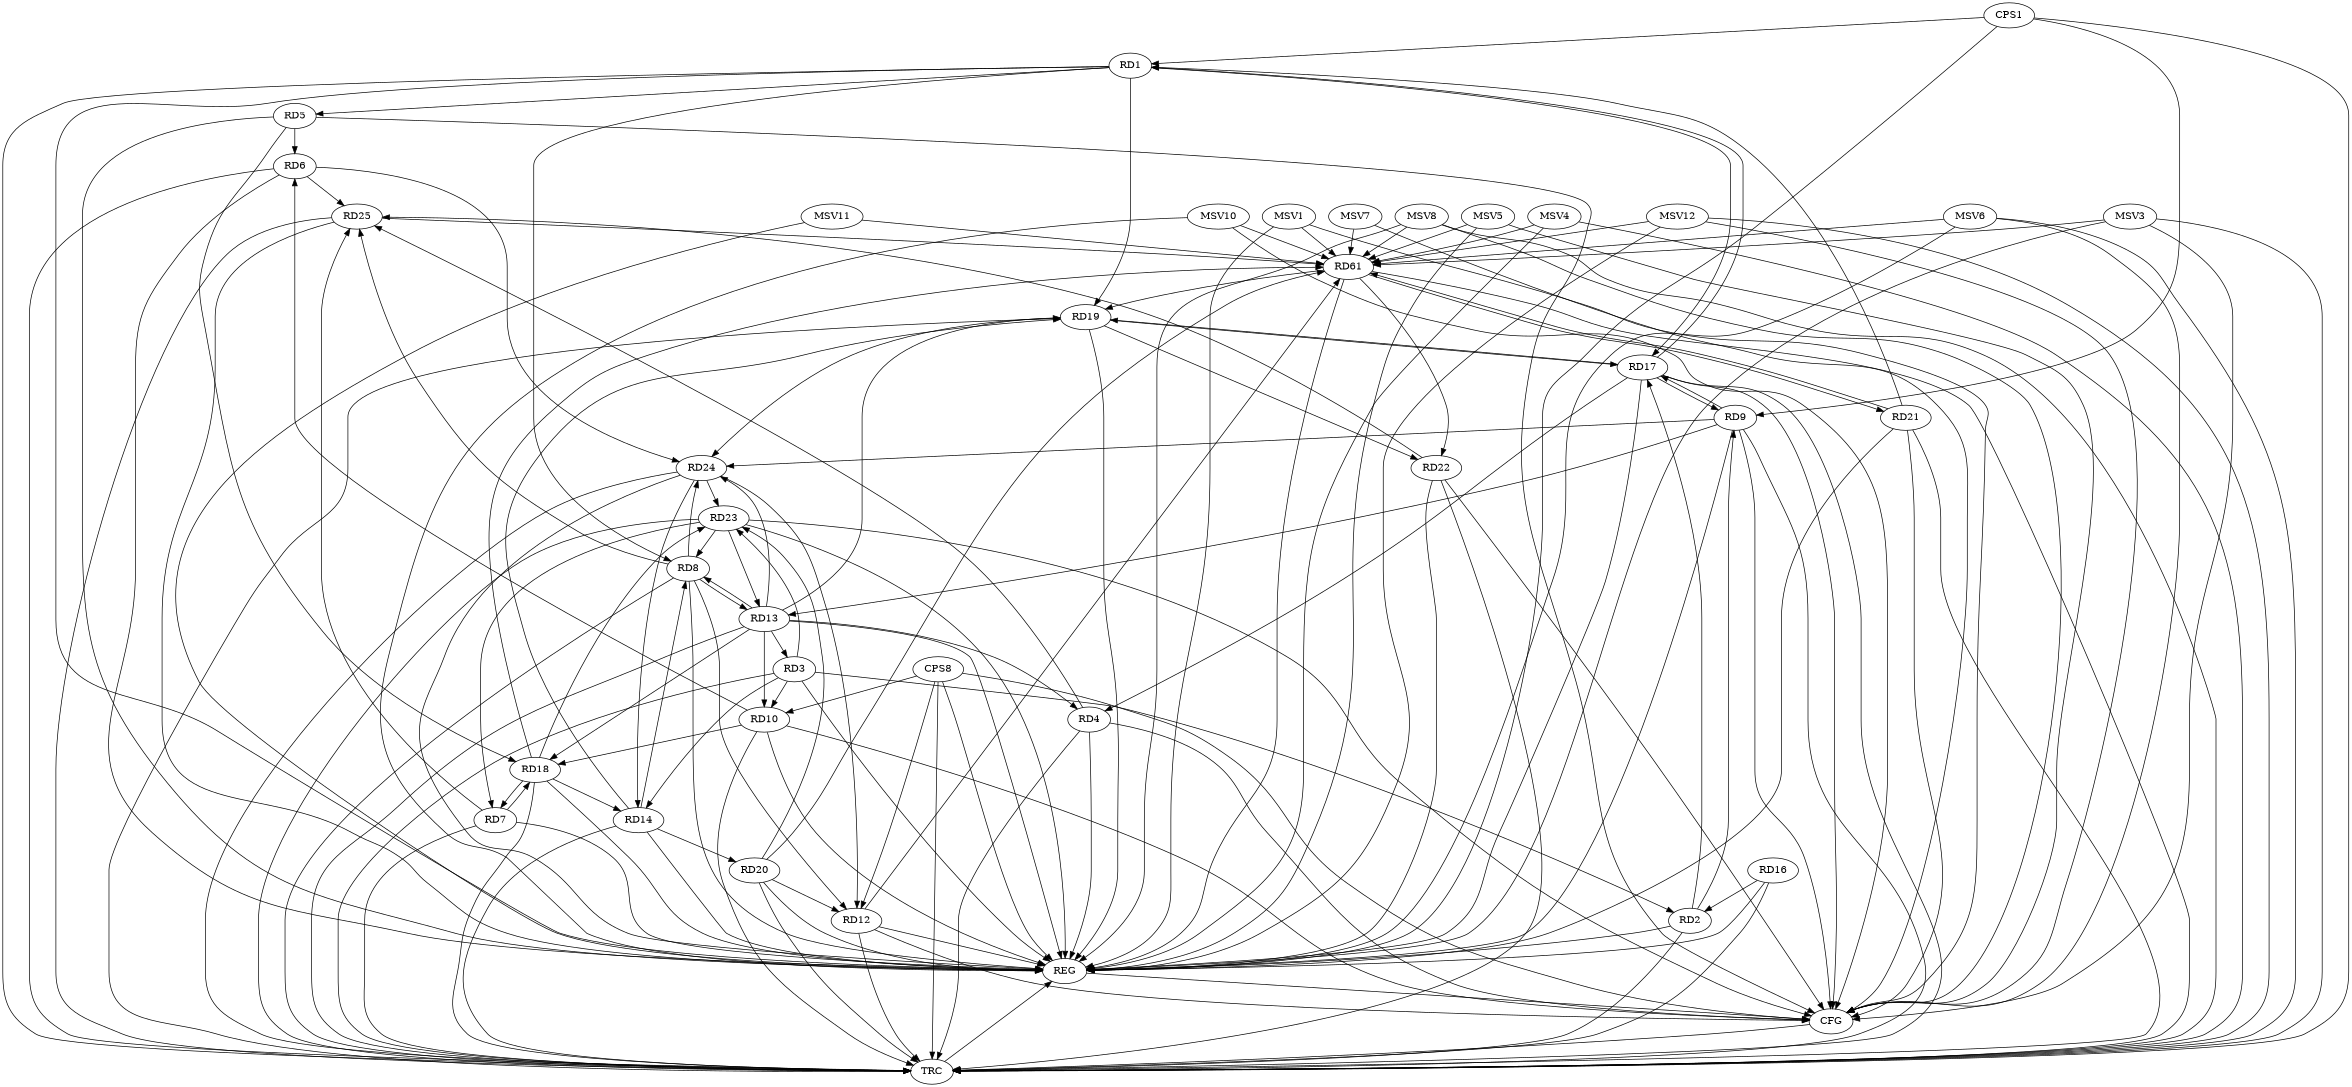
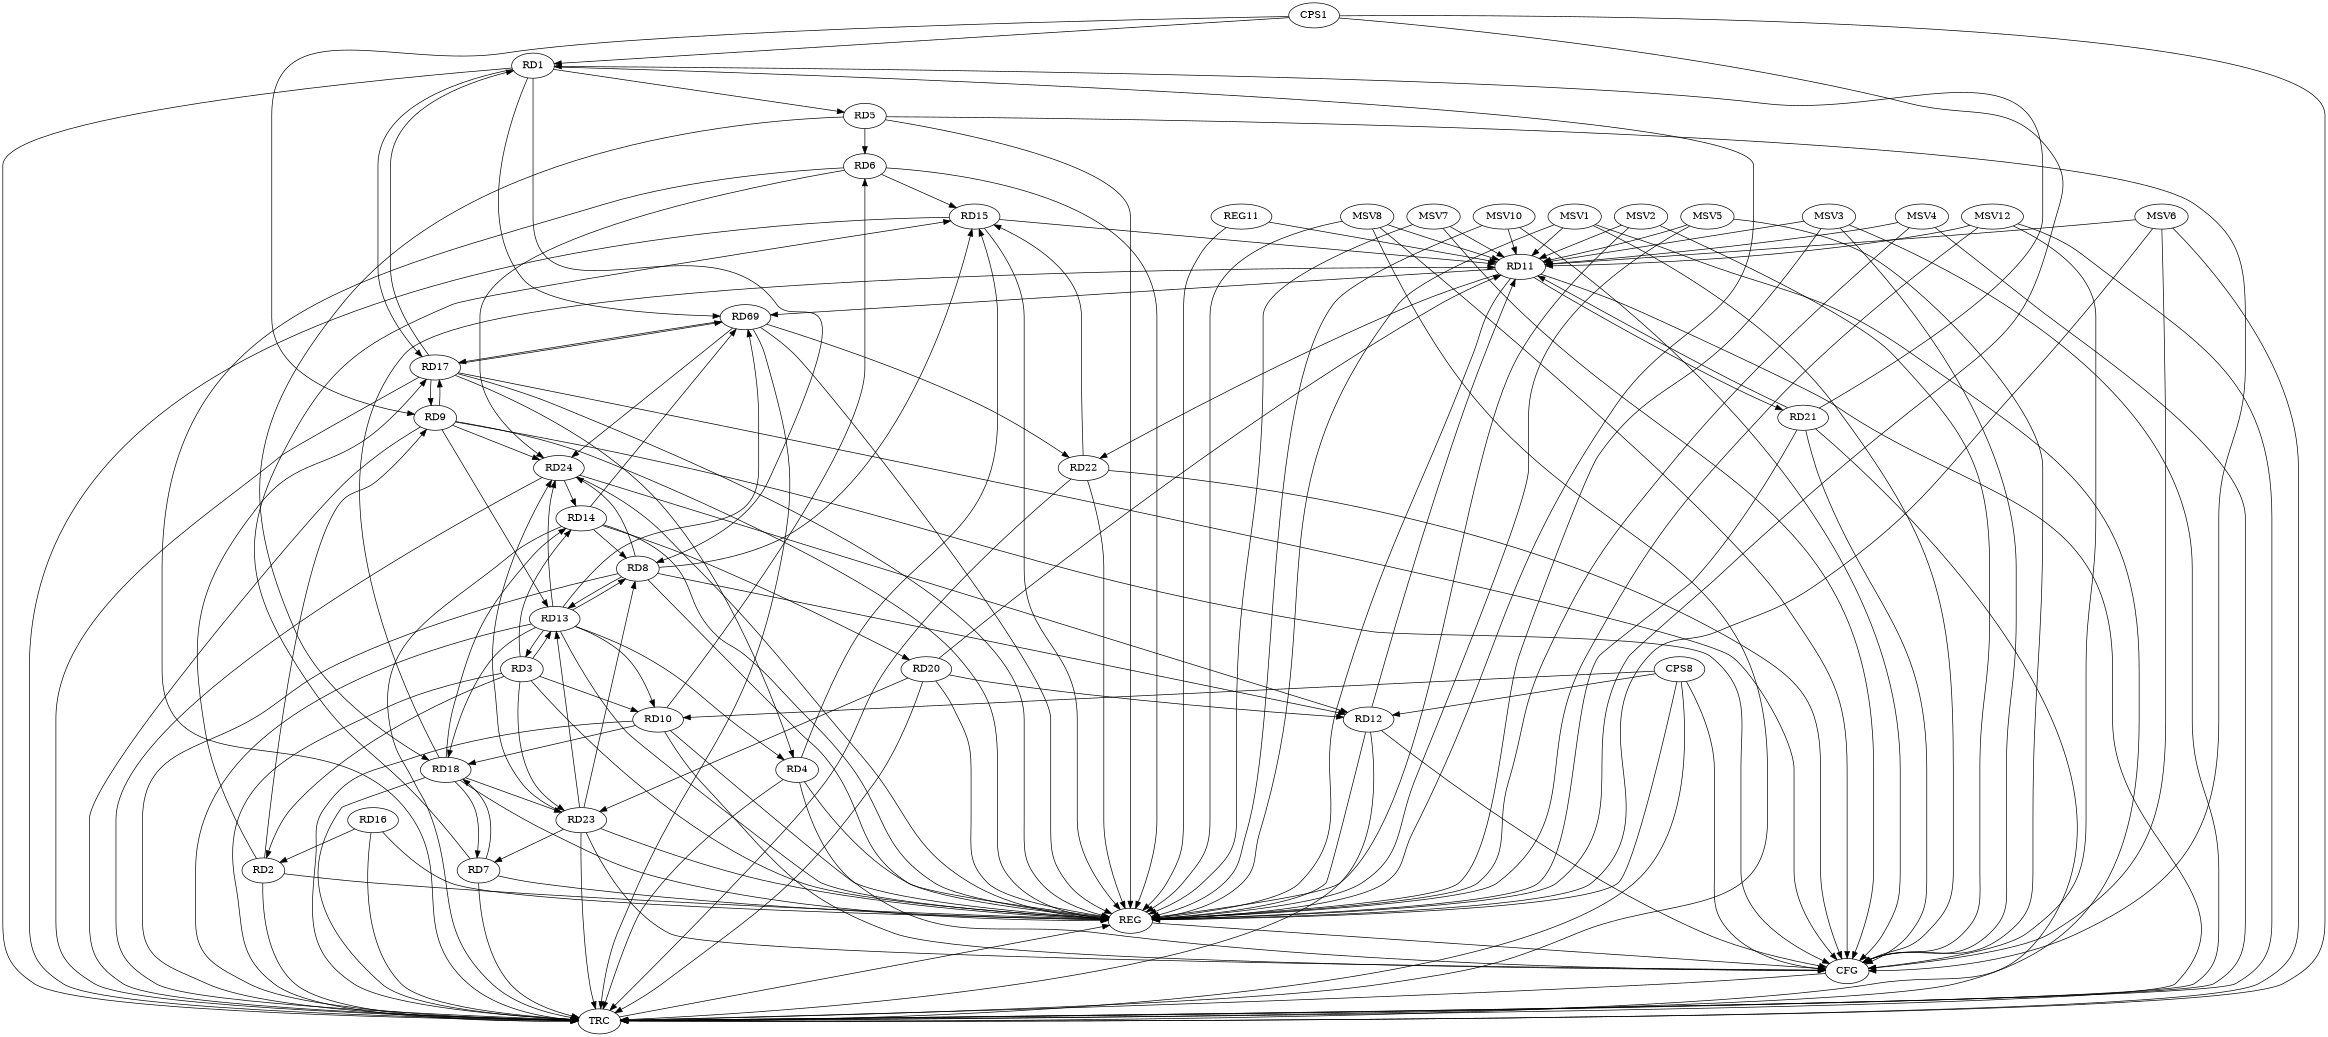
(357, 217) -> (975, 217)
(832, 217) -> (1241, 217)
none -> (1641, 217)
(1348, 267) -> (1520, 267)
(1086, 317) -> (745, 317)
(711, 490) -> (493, 666)
none -> (1250, 543)
none -> (540, 648)
none -> (1871, 994)
